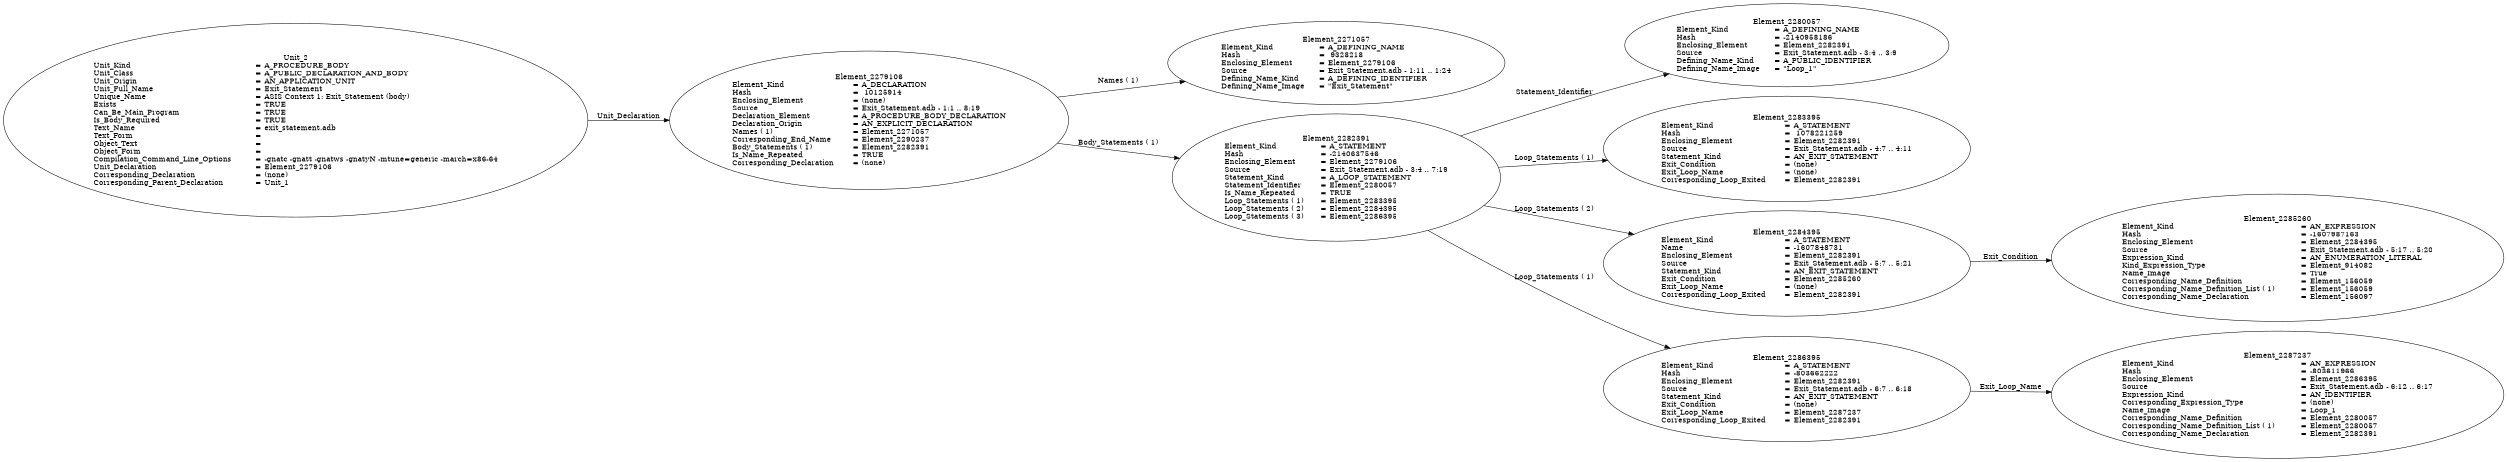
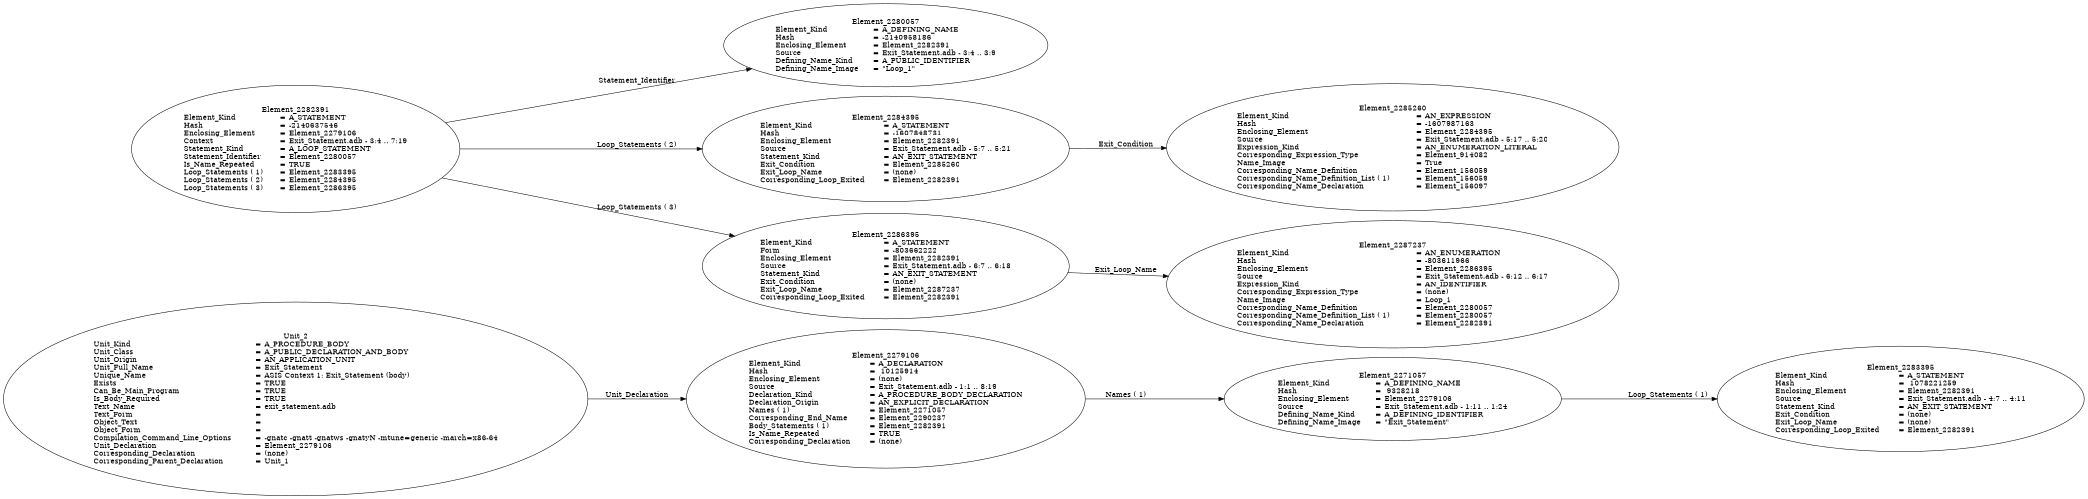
(777, 116) -> (787, 395)
(1116, 151) -> none
(1550, 164) -> (1637, 399)
(1240, 170) -> (201, 141)
(1675, 248) -> (772, 133)
(2173, 266) -> (1307, 155)
(1554, 277) -> (637, 208)
(2343, 363) -> (1463, 253)
(1673, 373) -> (773, 250)
